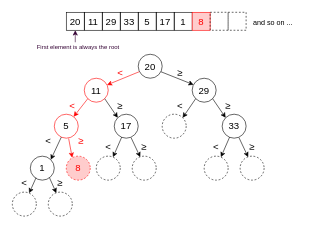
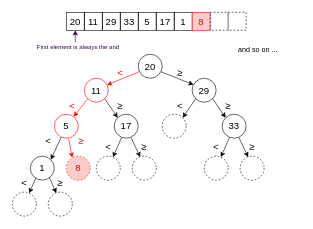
(273, 21) -> (258, 48)
(78, 45) -> (78, 45)
